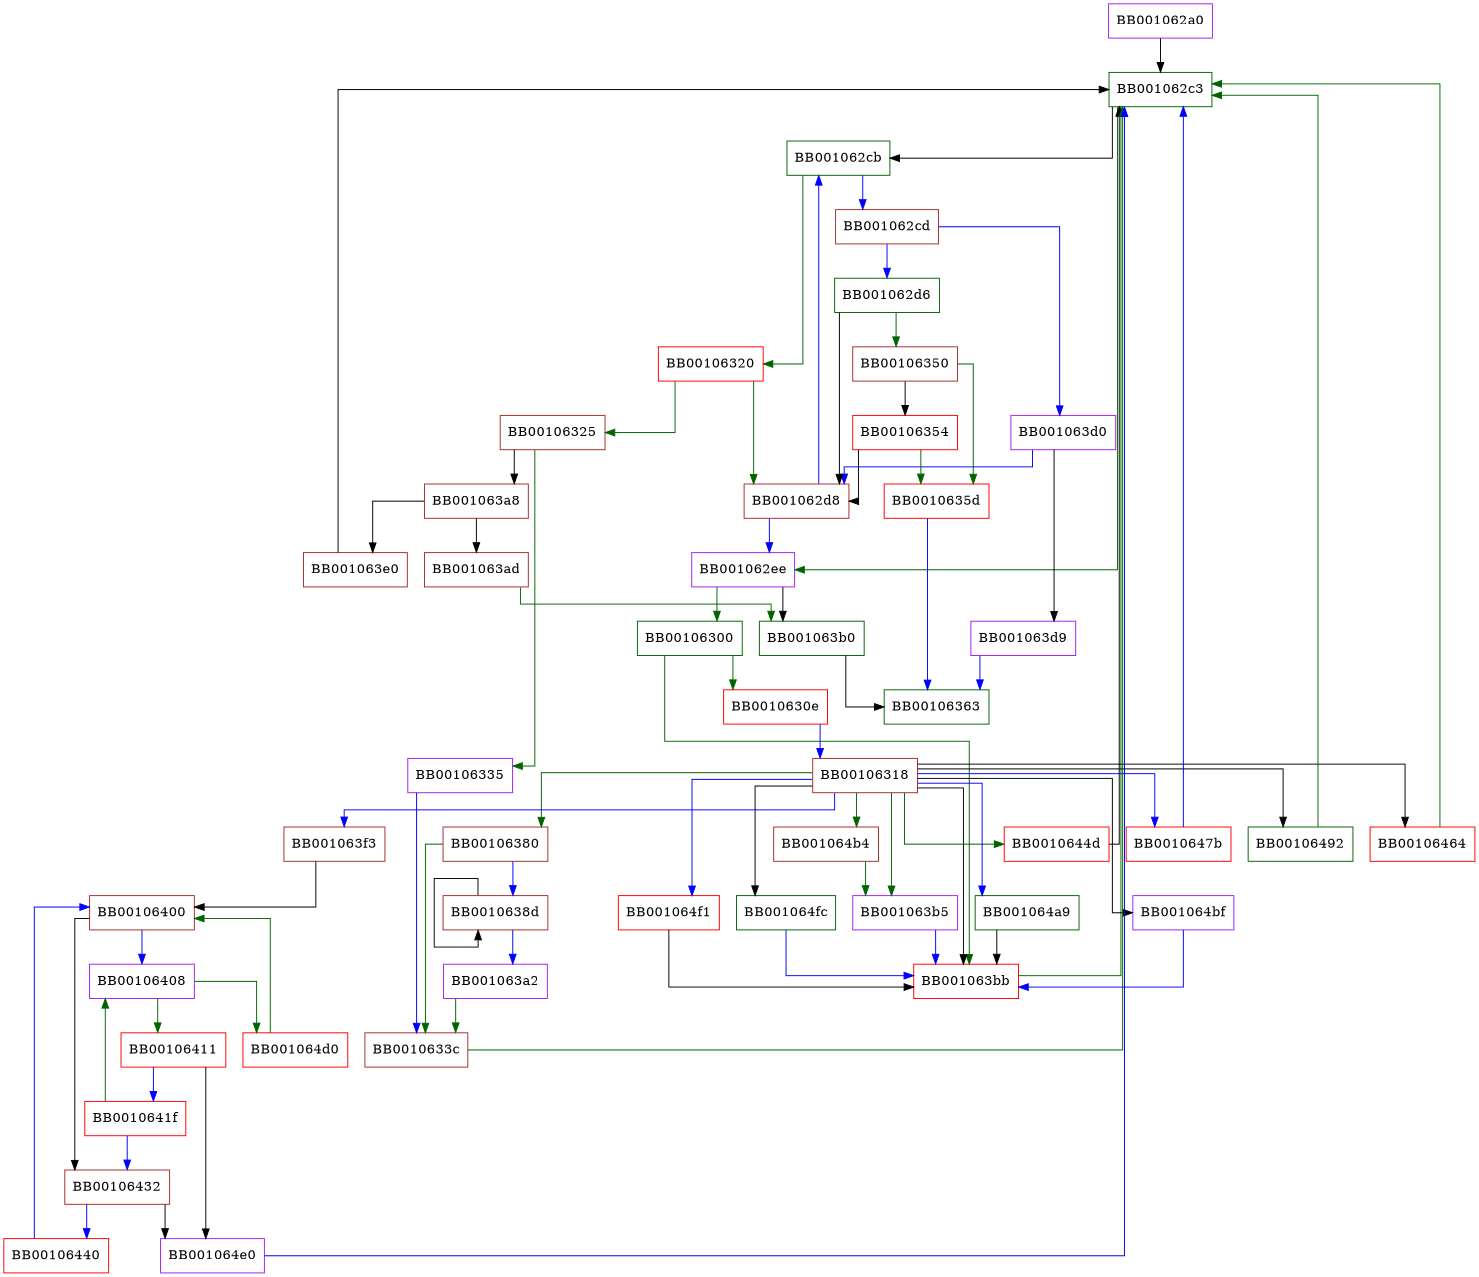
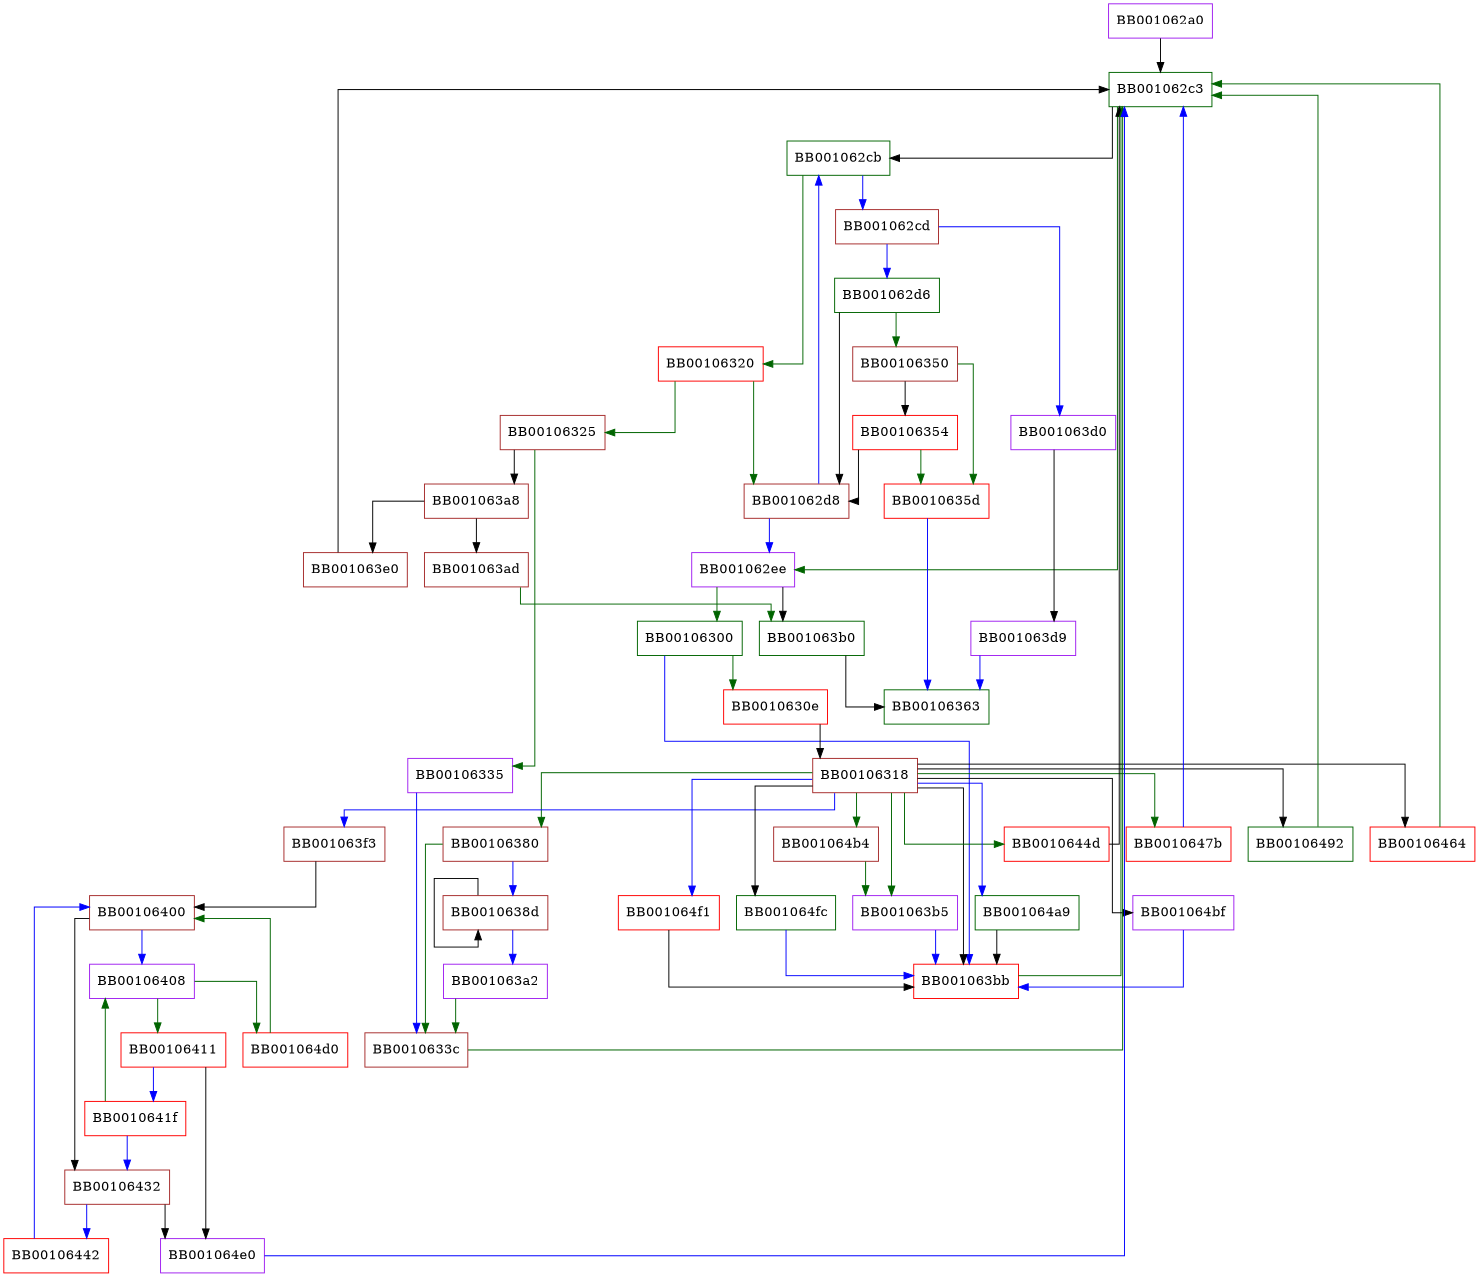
(943, 467) -> none
(820, 735) -> (820, 735)
(881, 741) -> (881, 741)
(1058, 774) -> (1058, 774)
(56, 1256) -> (56, 1256)
